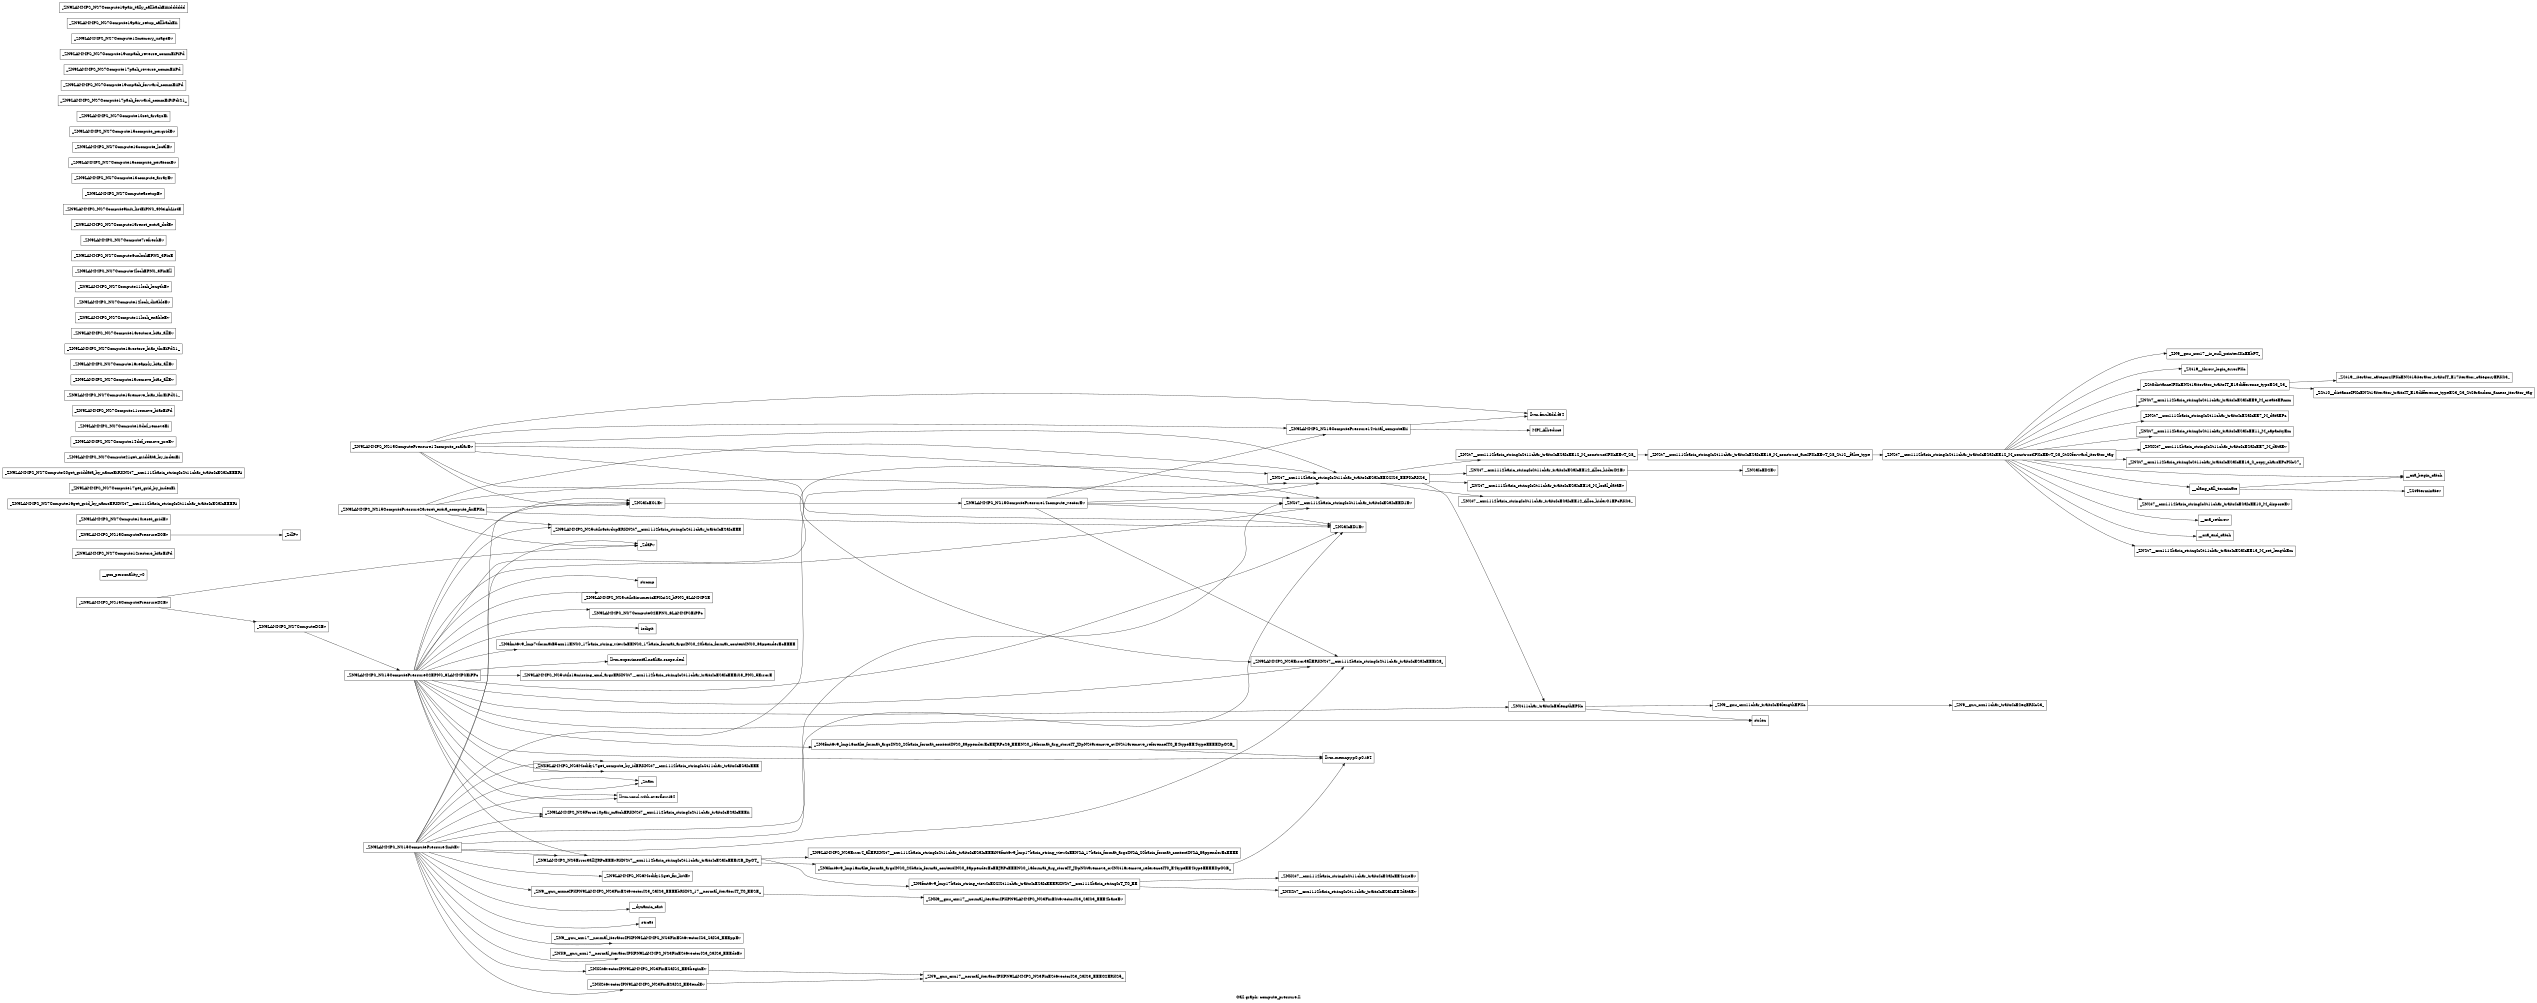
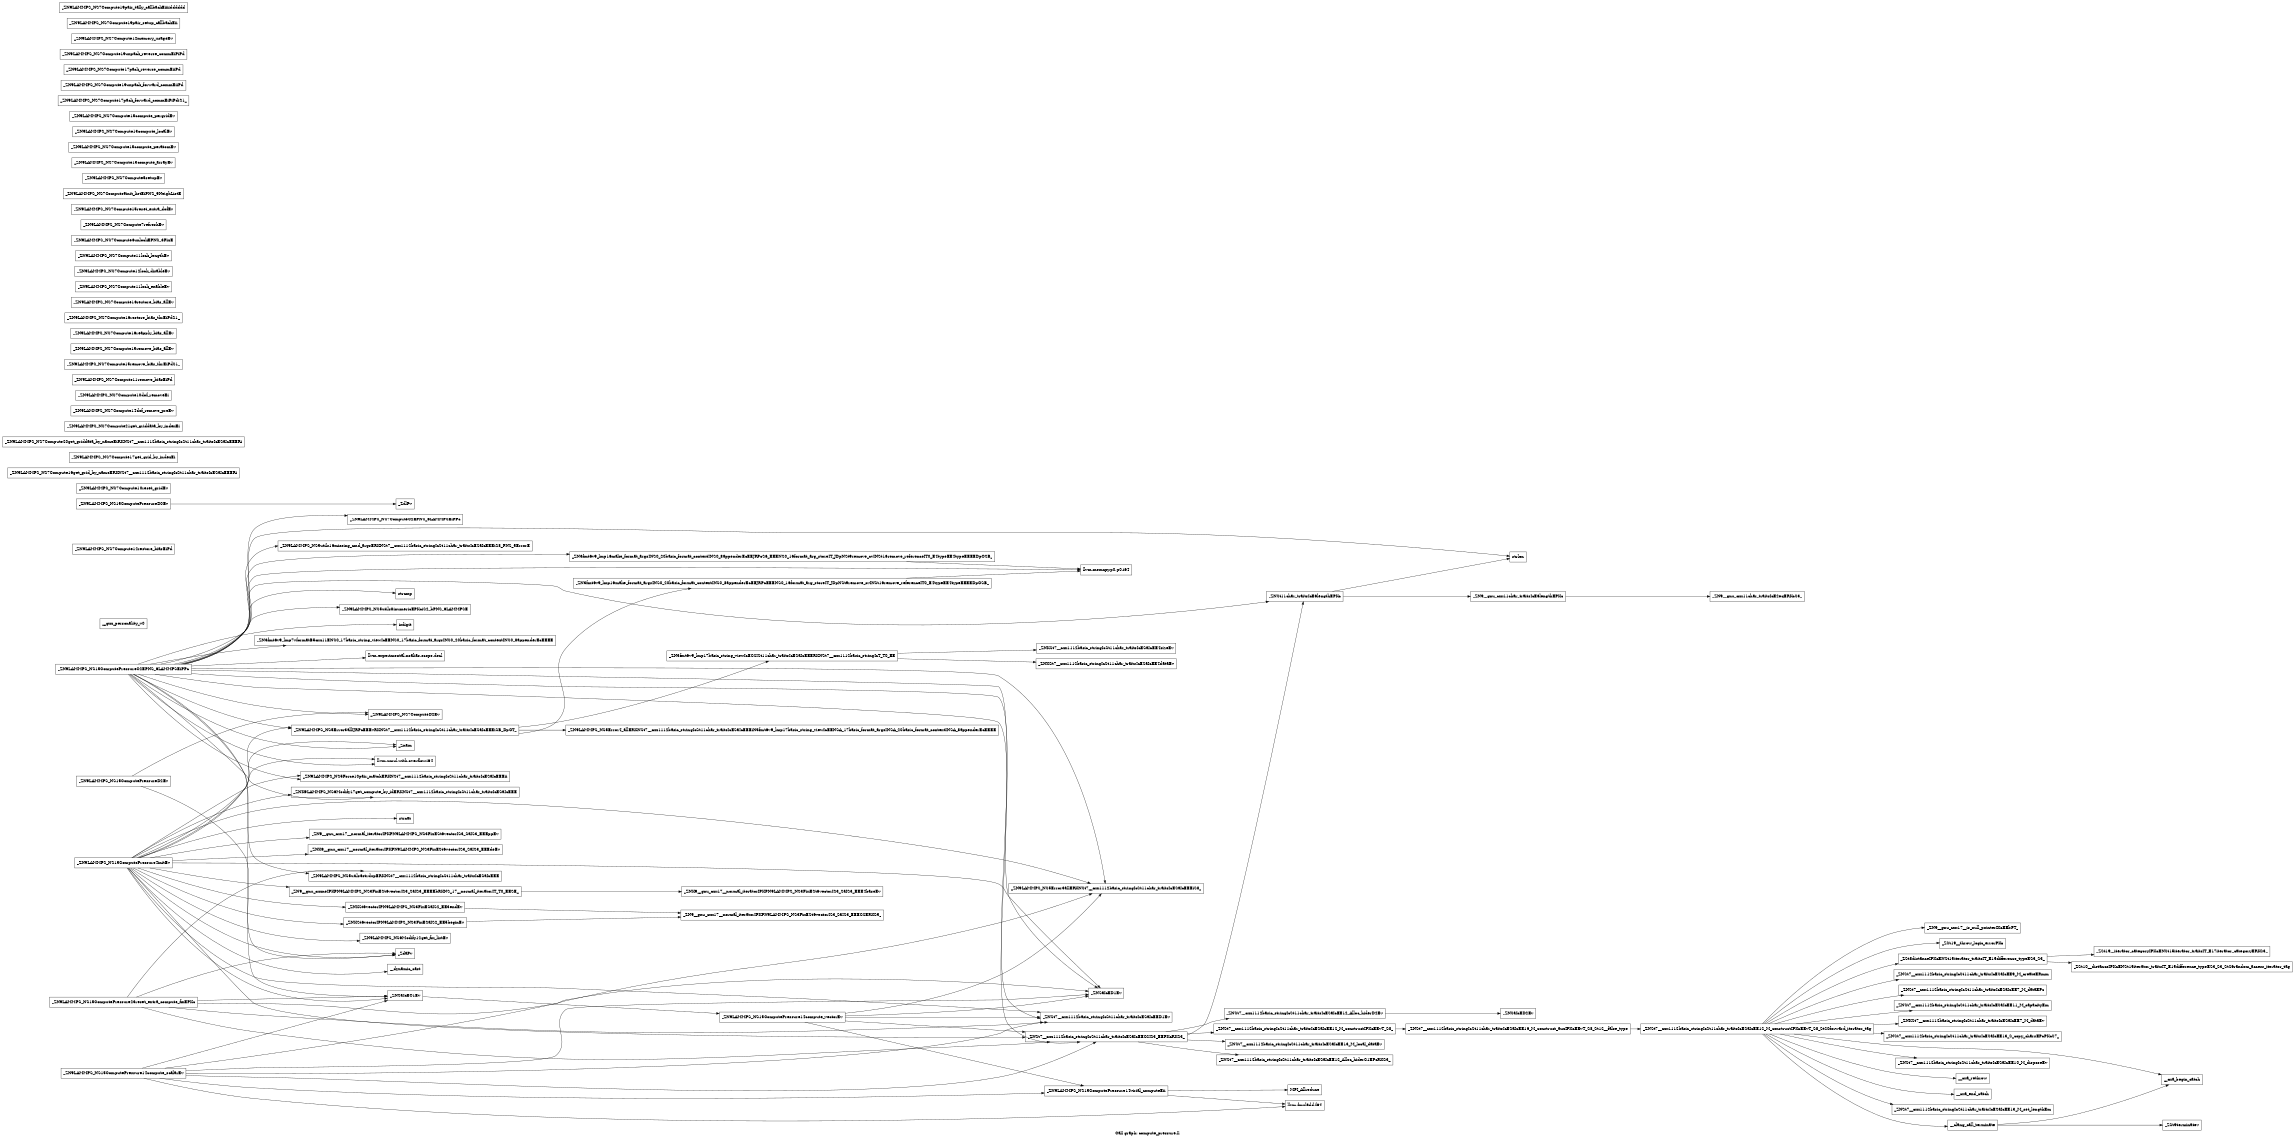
(123, 116) -> none
(123, 271) -> none
(351, 651) -> (250, 704)
